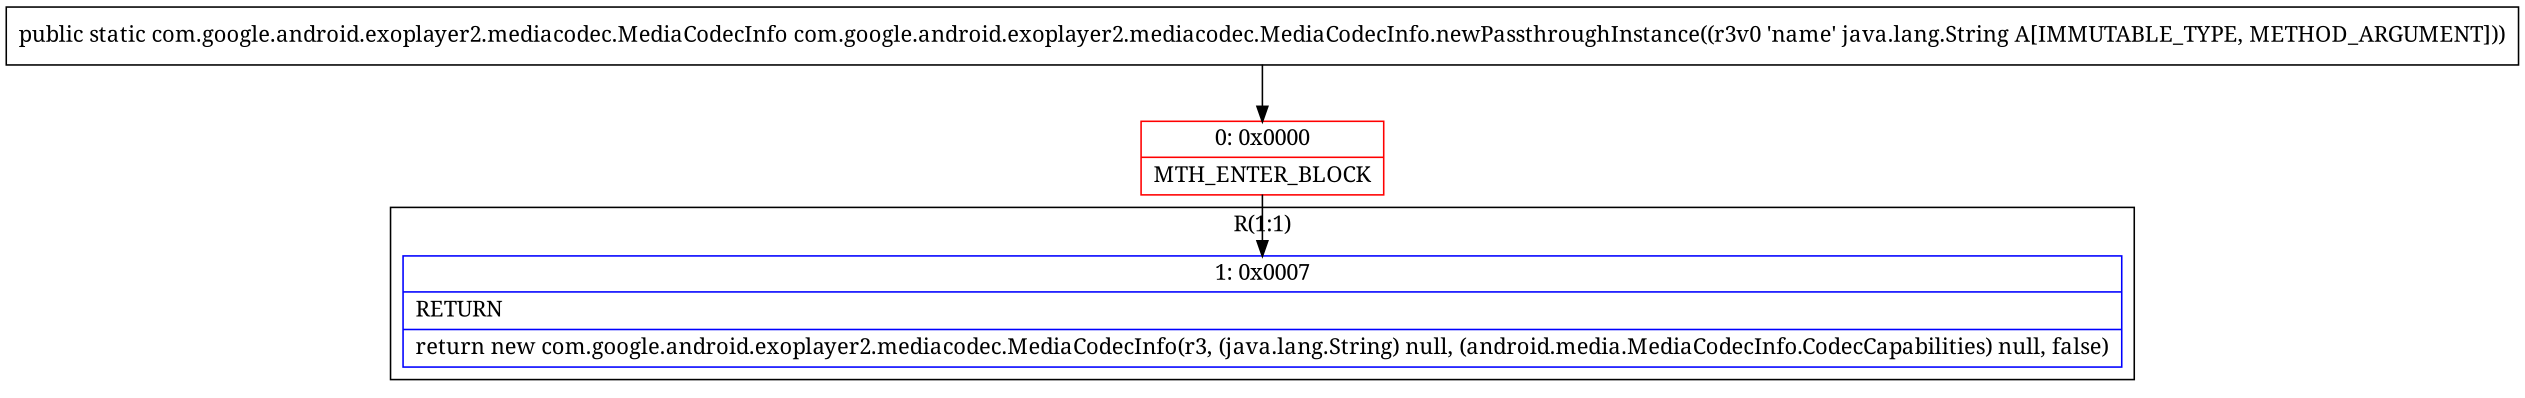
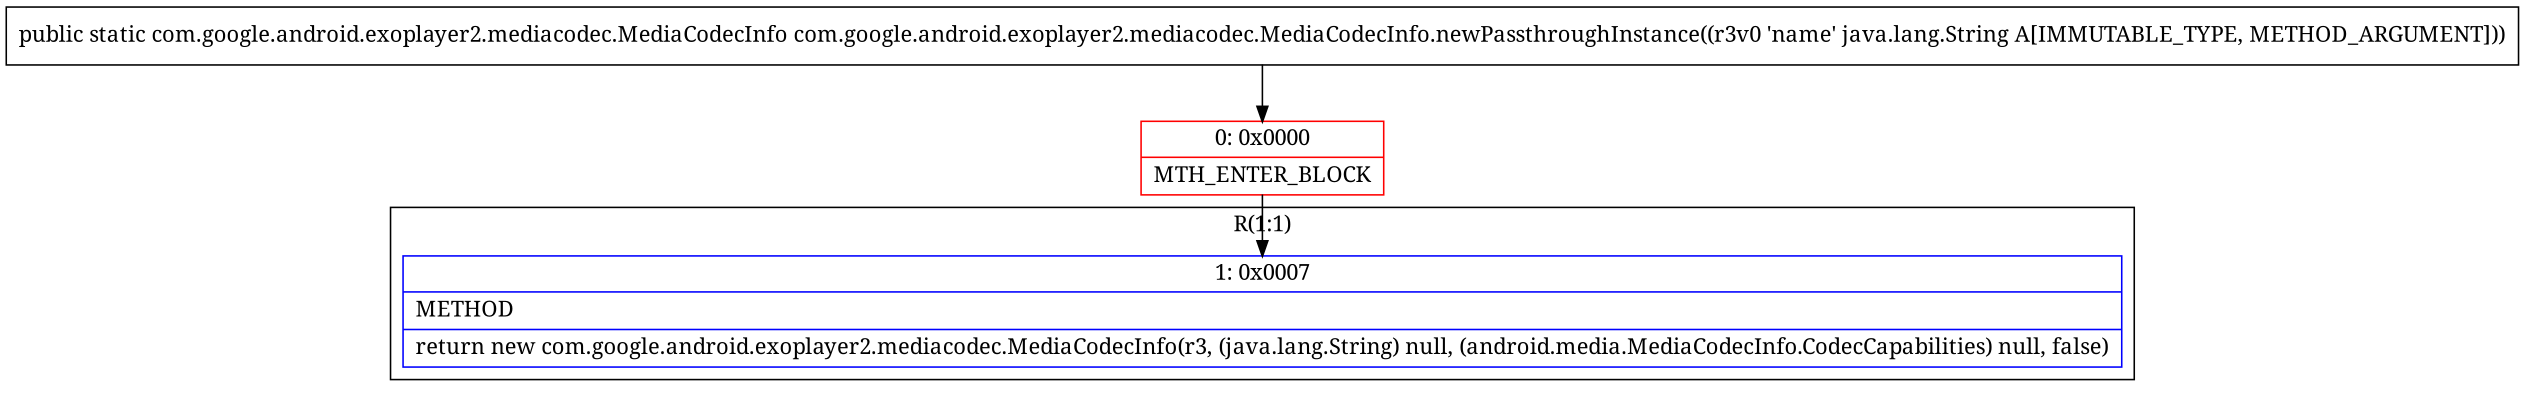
(459, 310) -> (466, 310)
